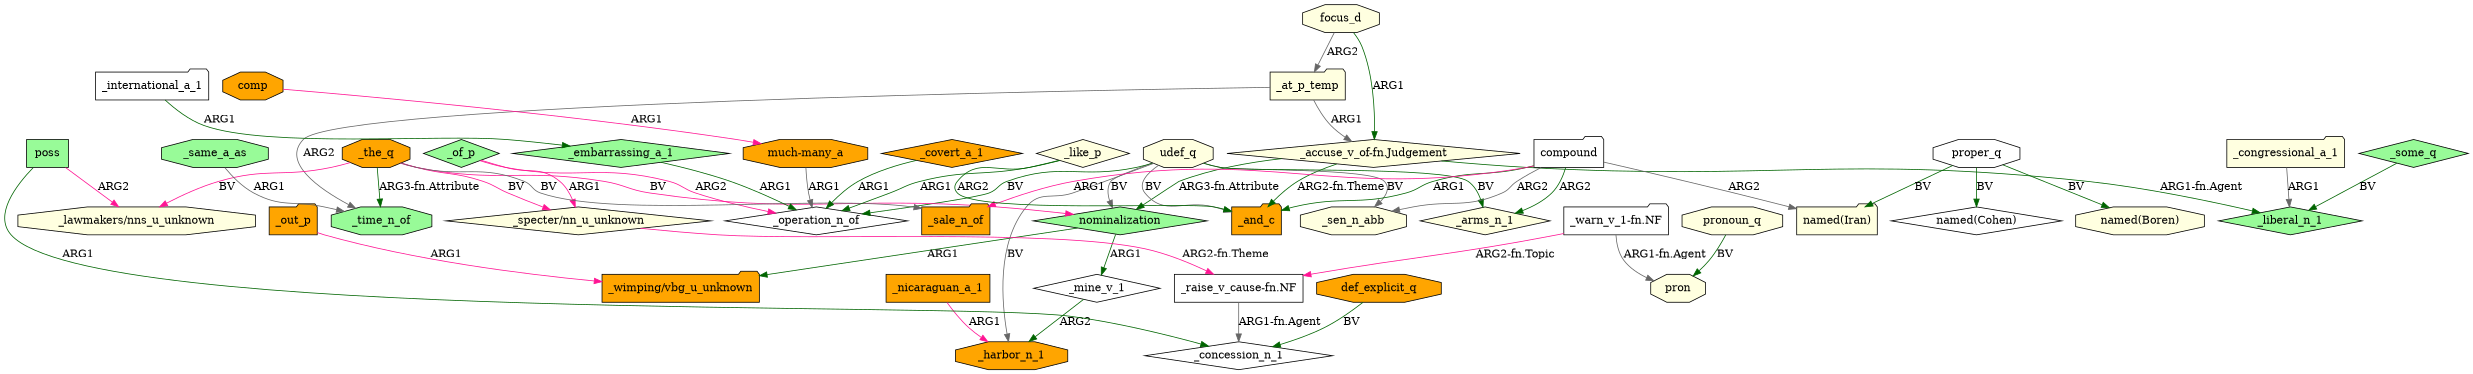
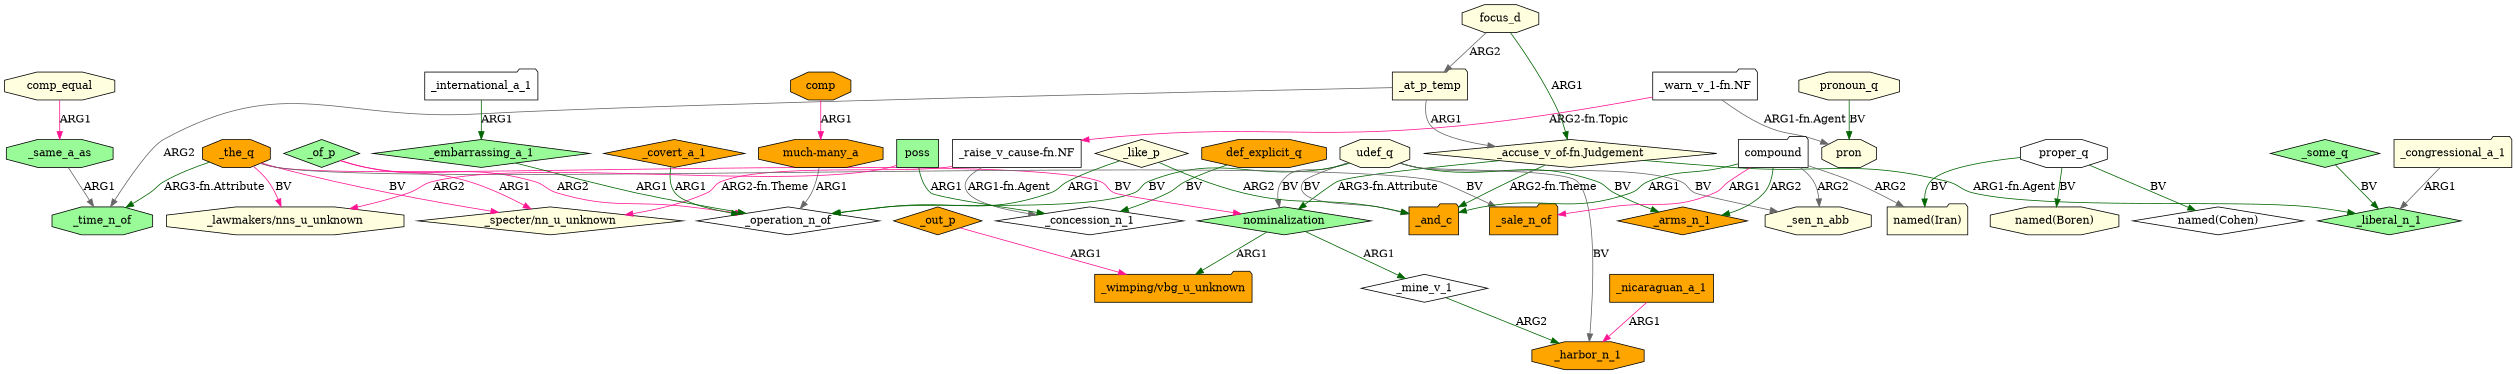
none -> (60, 86)
(293, 221) -> (938, 221)
(1485, 221) -> (1683, 221)
(926, 237) -> (724, 181)
